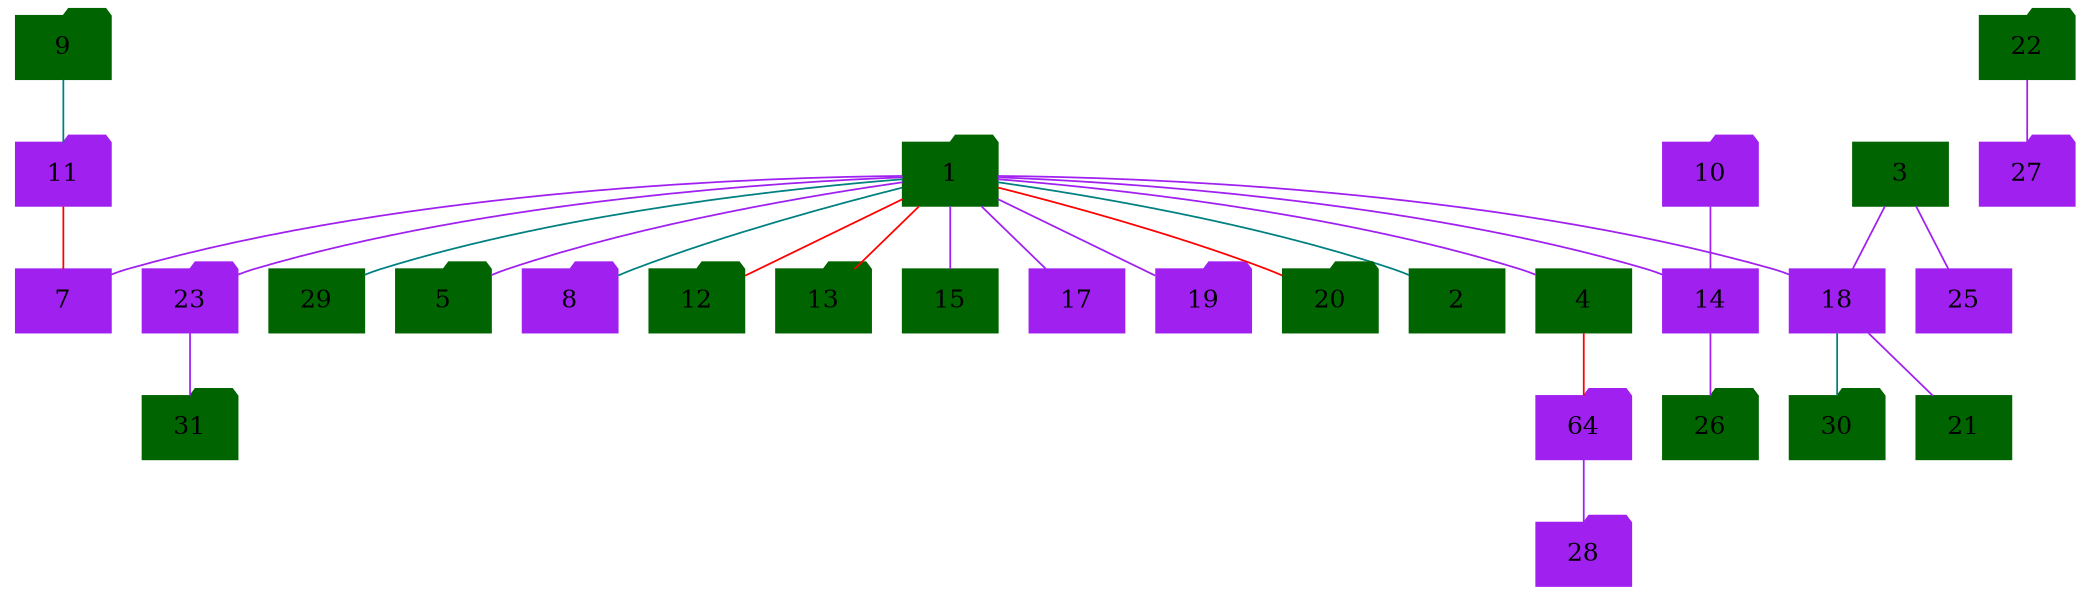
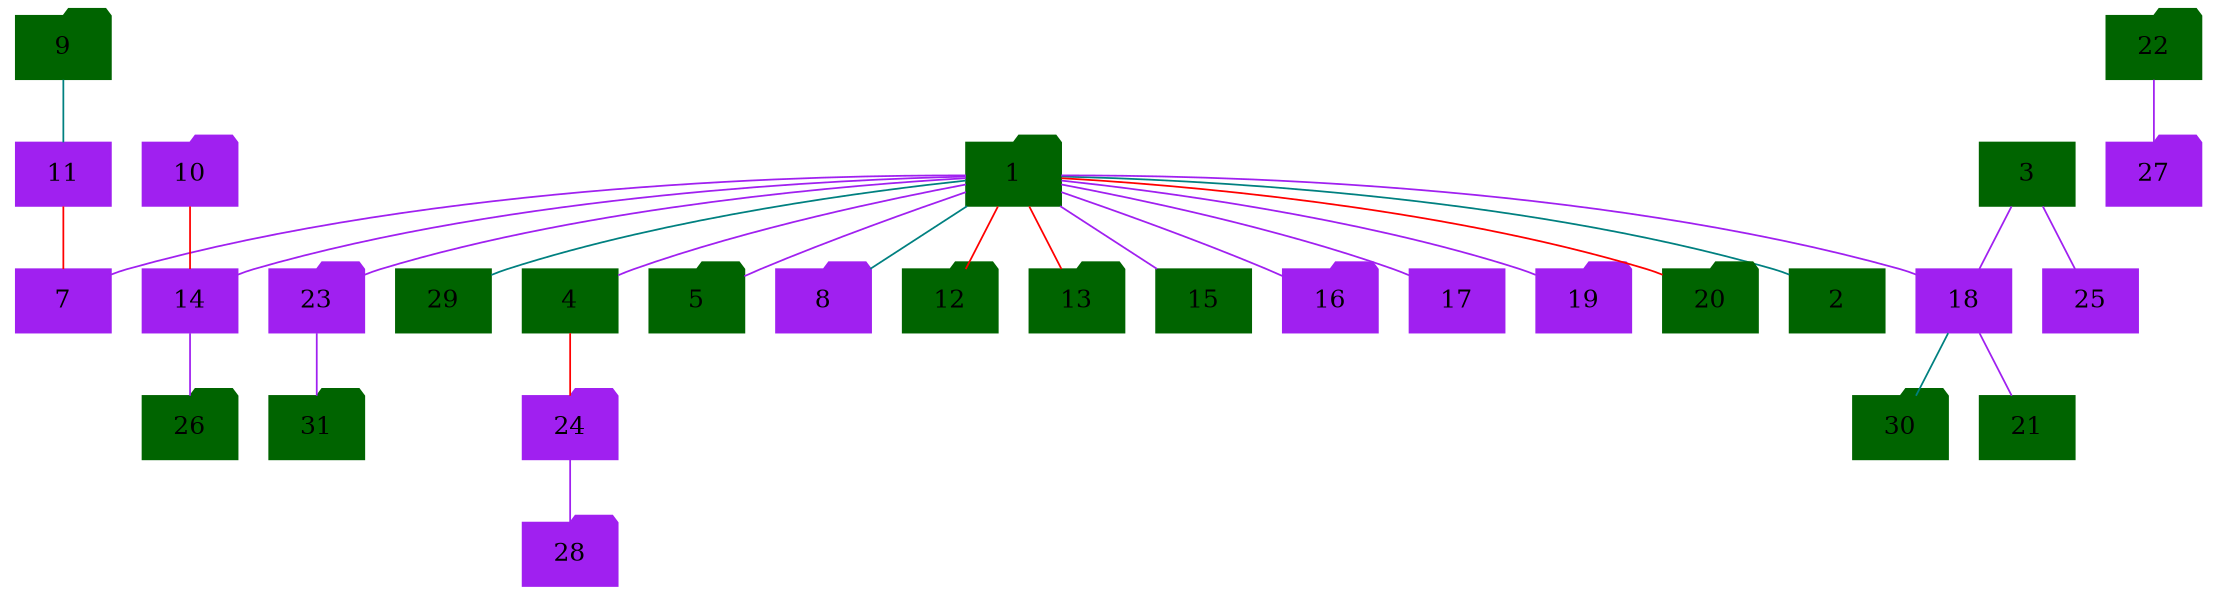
(63, 174) -> (63, 174)
(1710, 238) -> (190, 238)
none -> (1330, 301)
(1584, 428) -> (570, 428)
